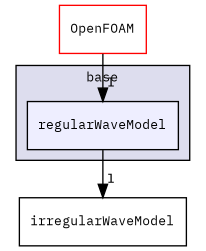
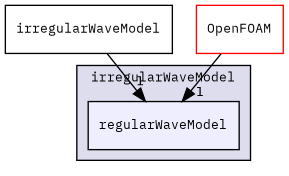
(103, 78) -> (164, 78)
(103, 169) -> (124, 74)
